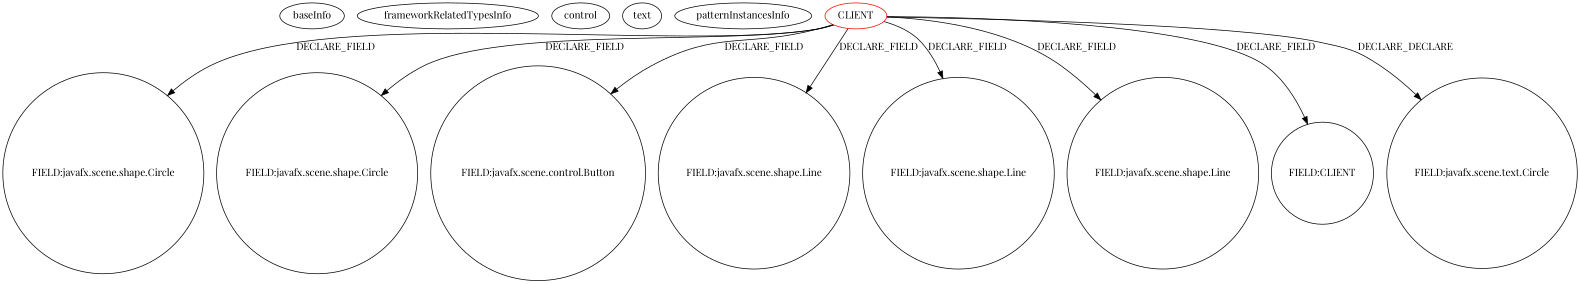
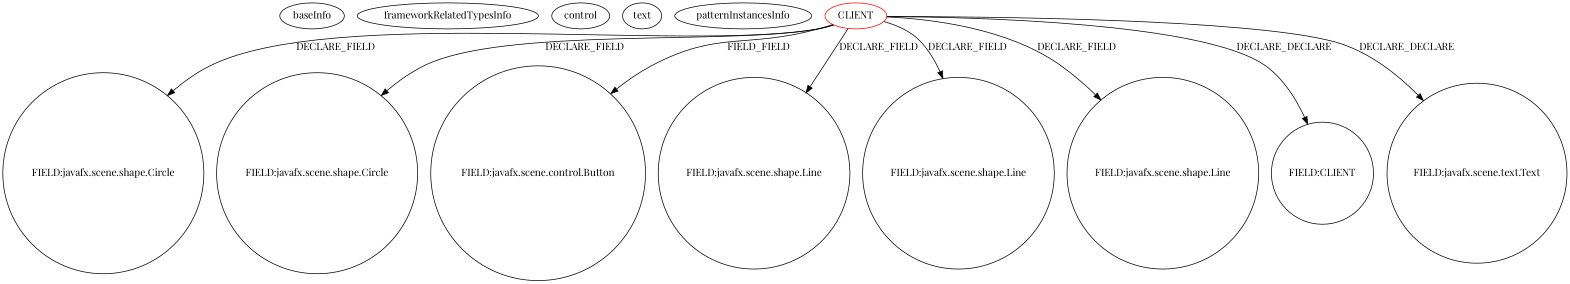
(764, 47) -> (759, 47)
(1276, 47) -> (1284, 47)
(1482, 173) -> (1477, 173)
